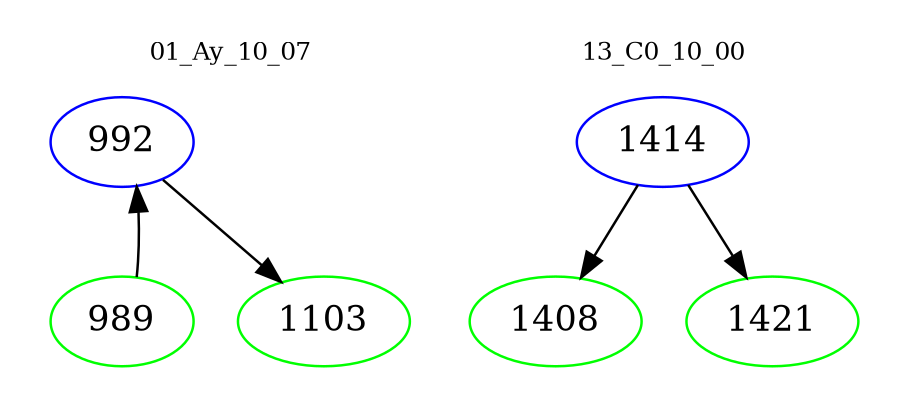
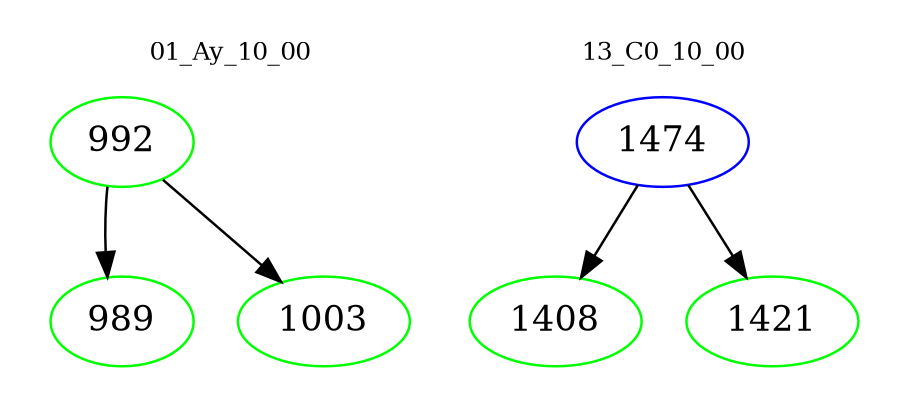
(230, 54) -> (230, 54)
(122, 142) -> (122, 142)
(663, 142) -> (663, 142)
(139, 245) -> (105, 219)
(324, 321) -> (324, 321)
